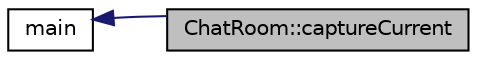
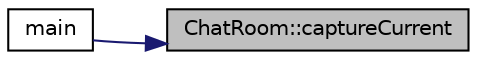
(140, 17) -> (119, 42)
